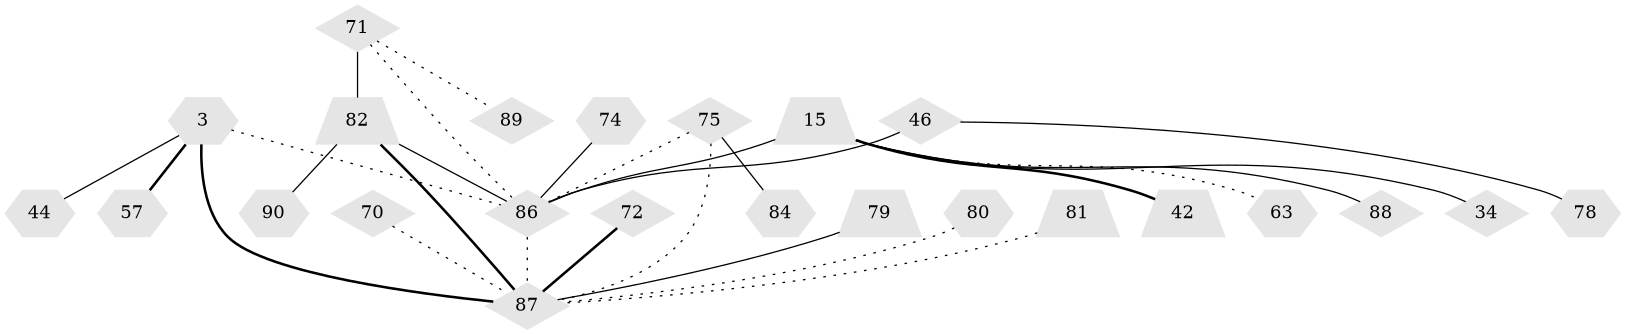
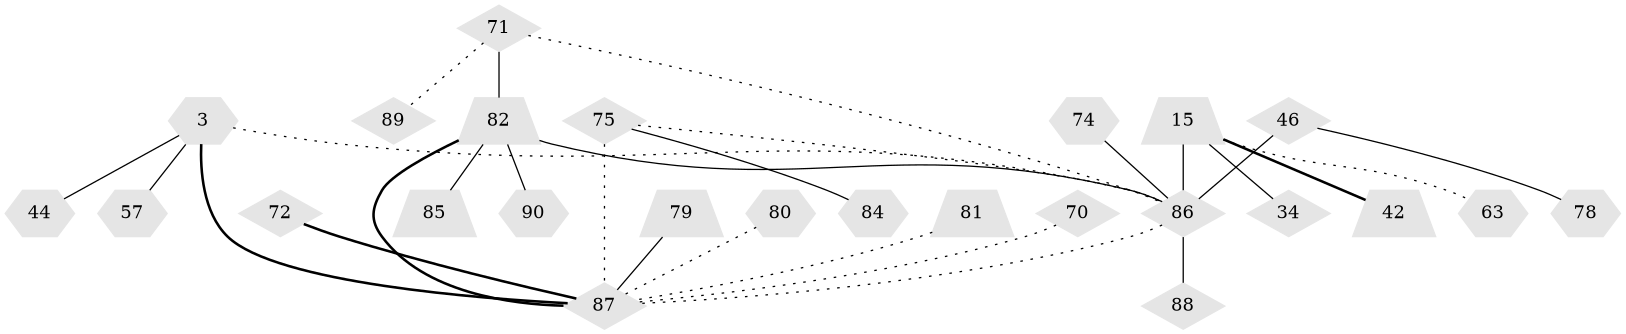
(168, 167) -> (168, 167)
(1109, 167) -> (1183, 260)
none -> (435, 213)
